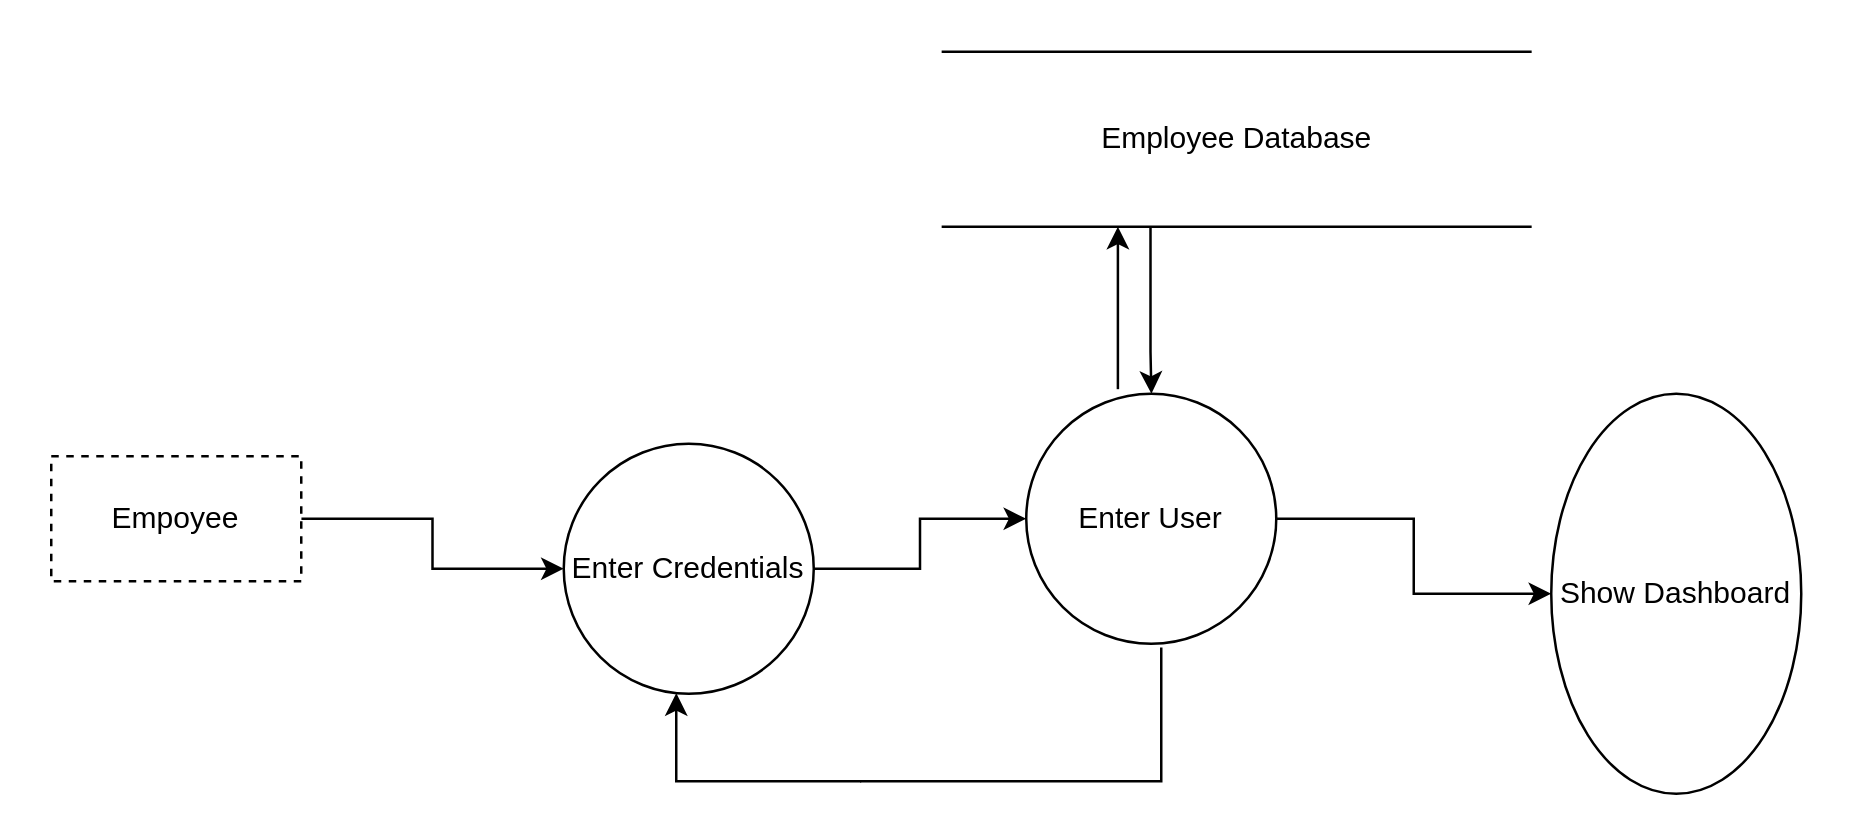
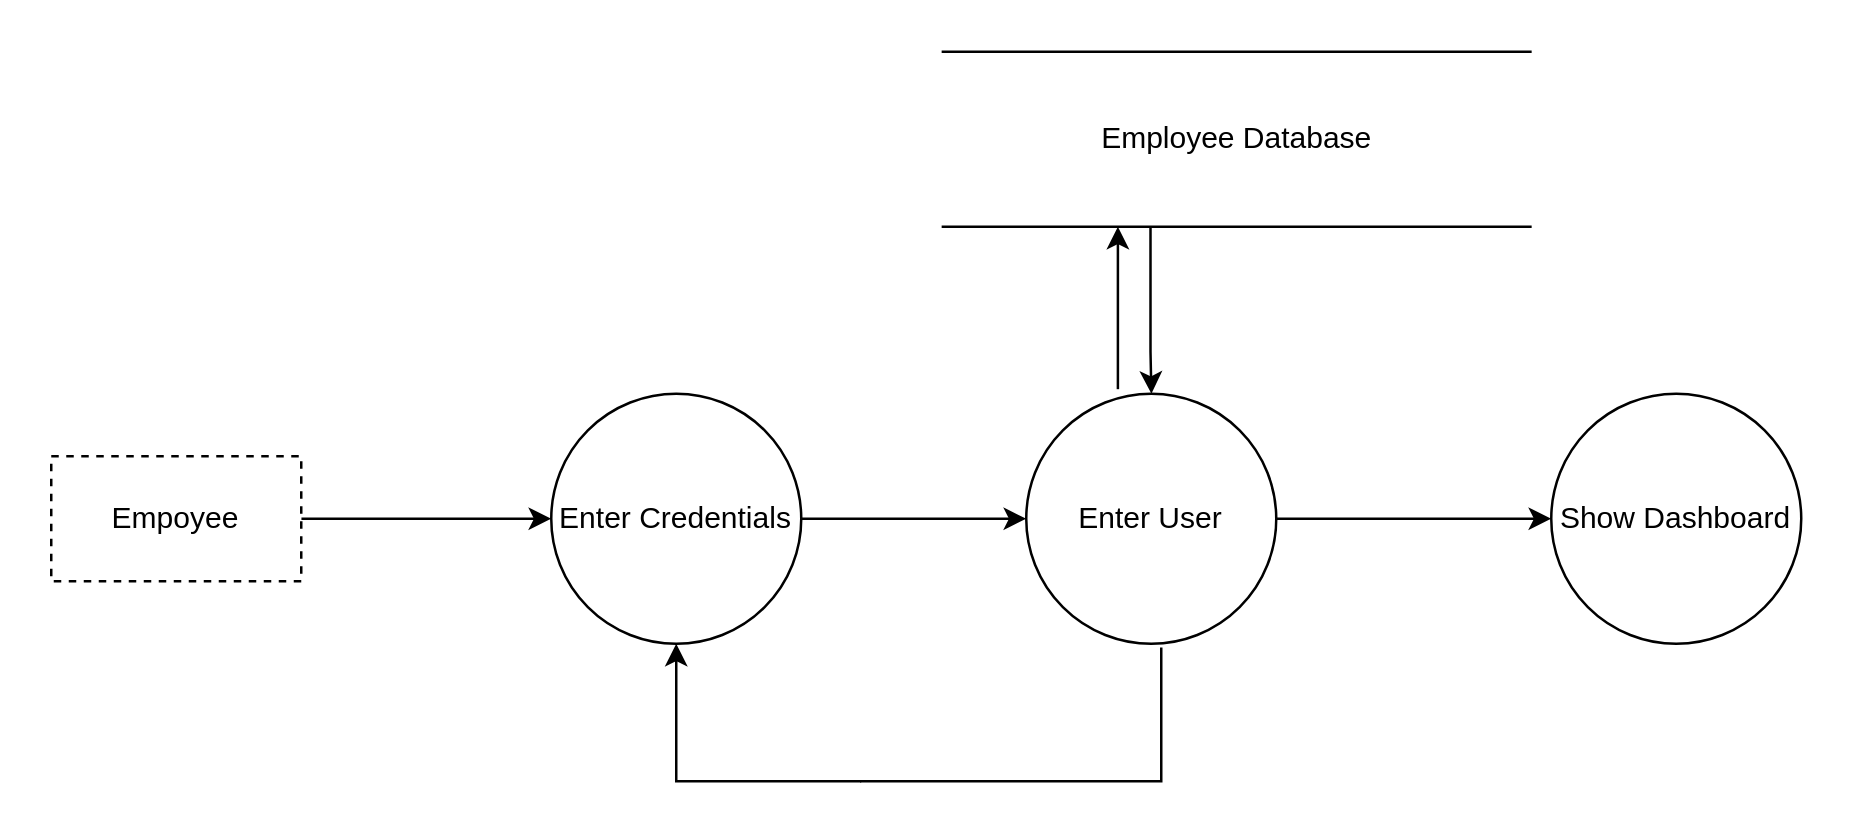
(689, 569) -> (676, 519)
(1676, 594) -> (1676, 519)
